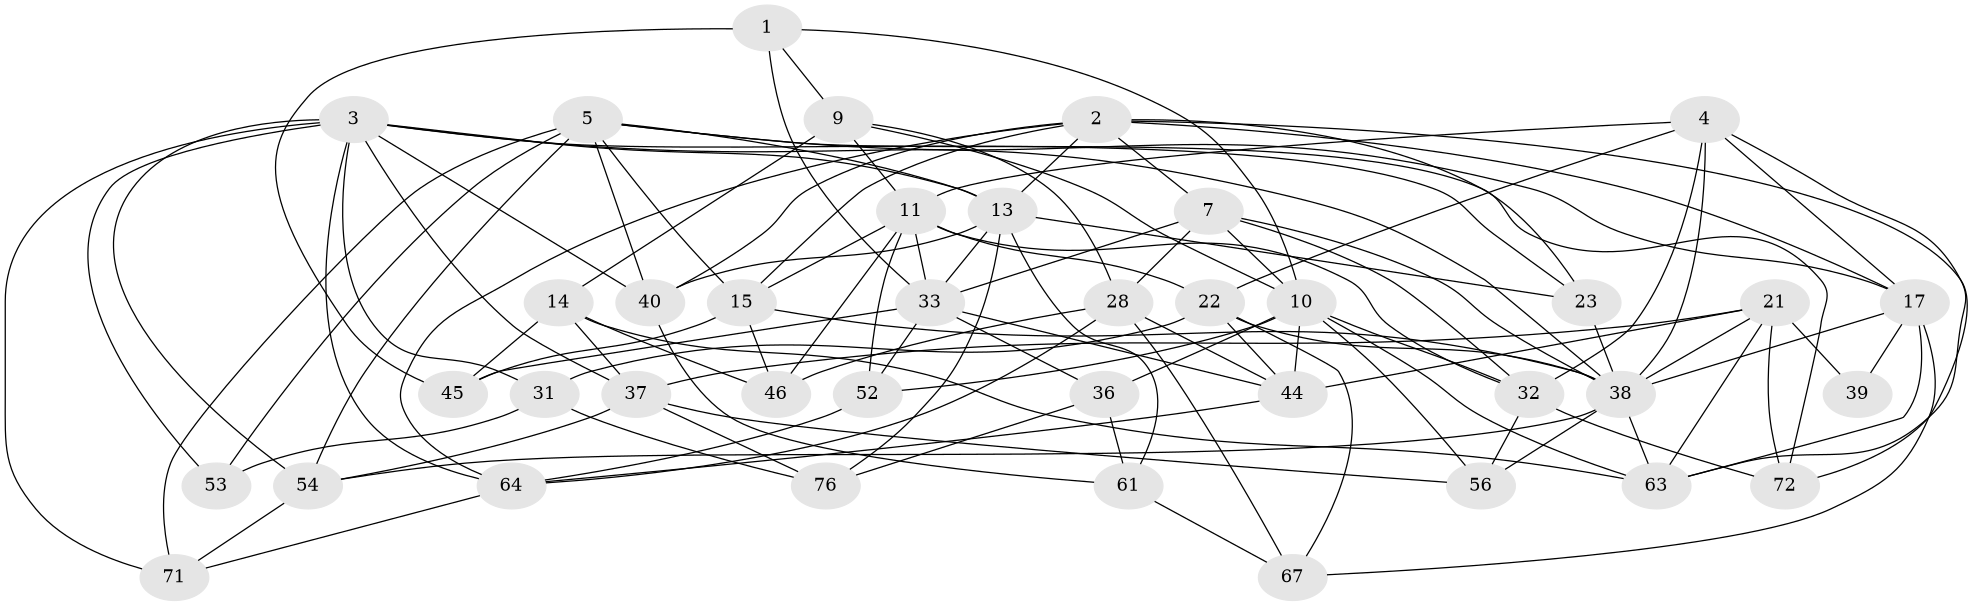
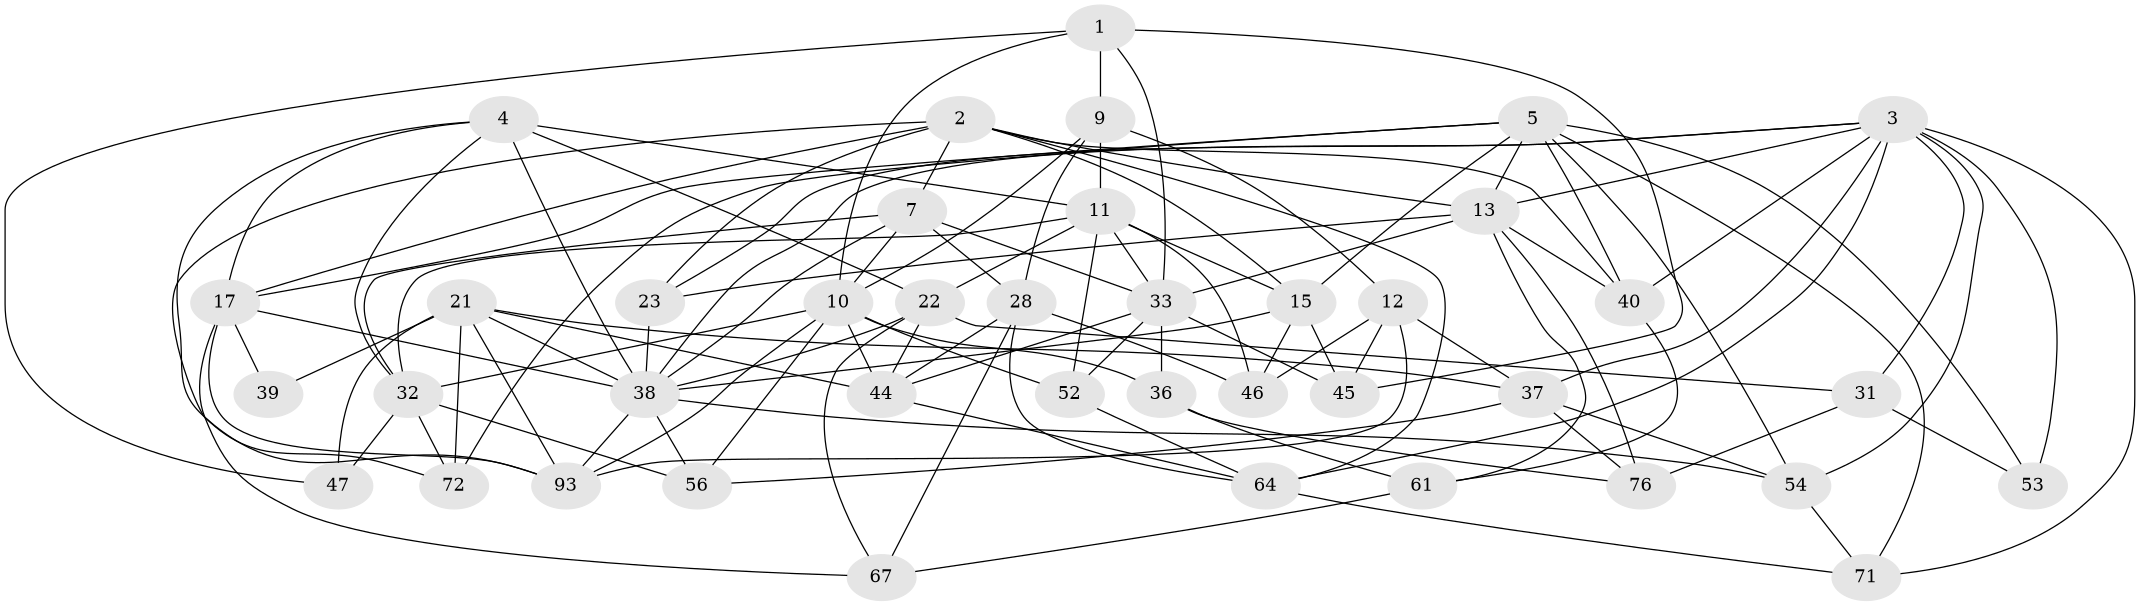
(559, 303) -> (1393, 303)
none -> (338, 486)
(1657, 486) -> (566, 486)
